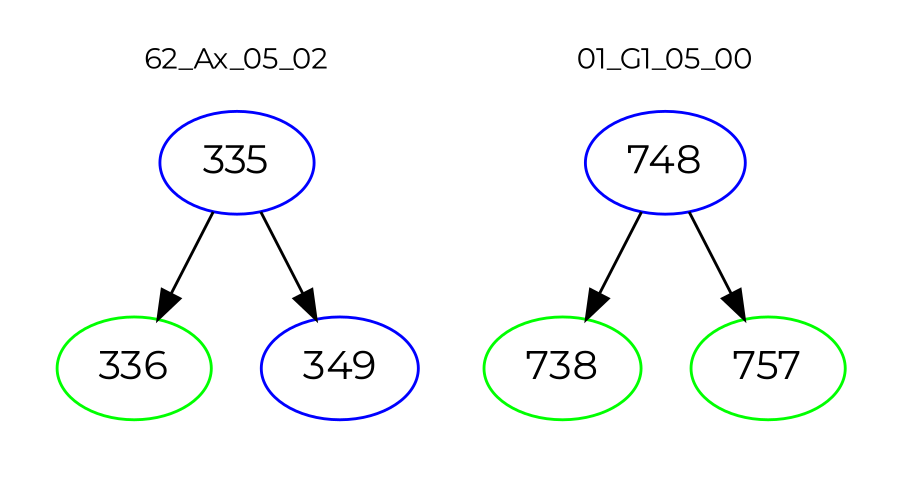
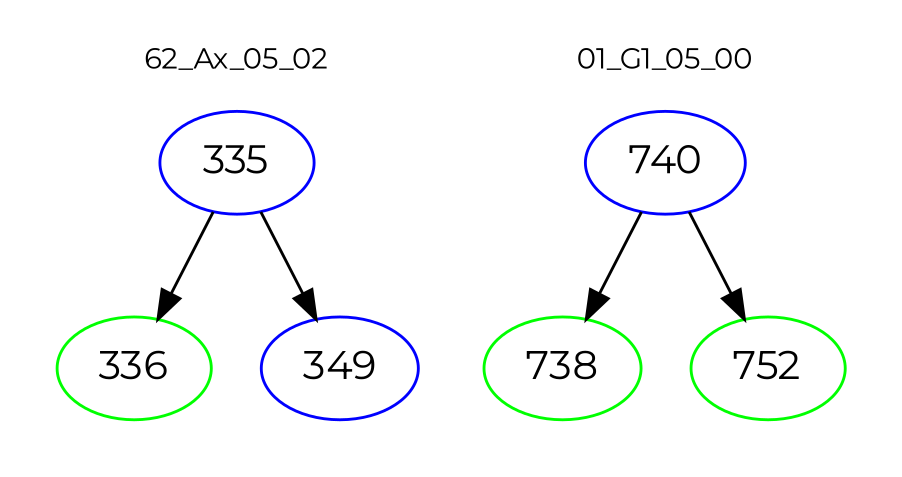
(665, 163) -> (665, 163)
(768, 368) -> (768, 368)
